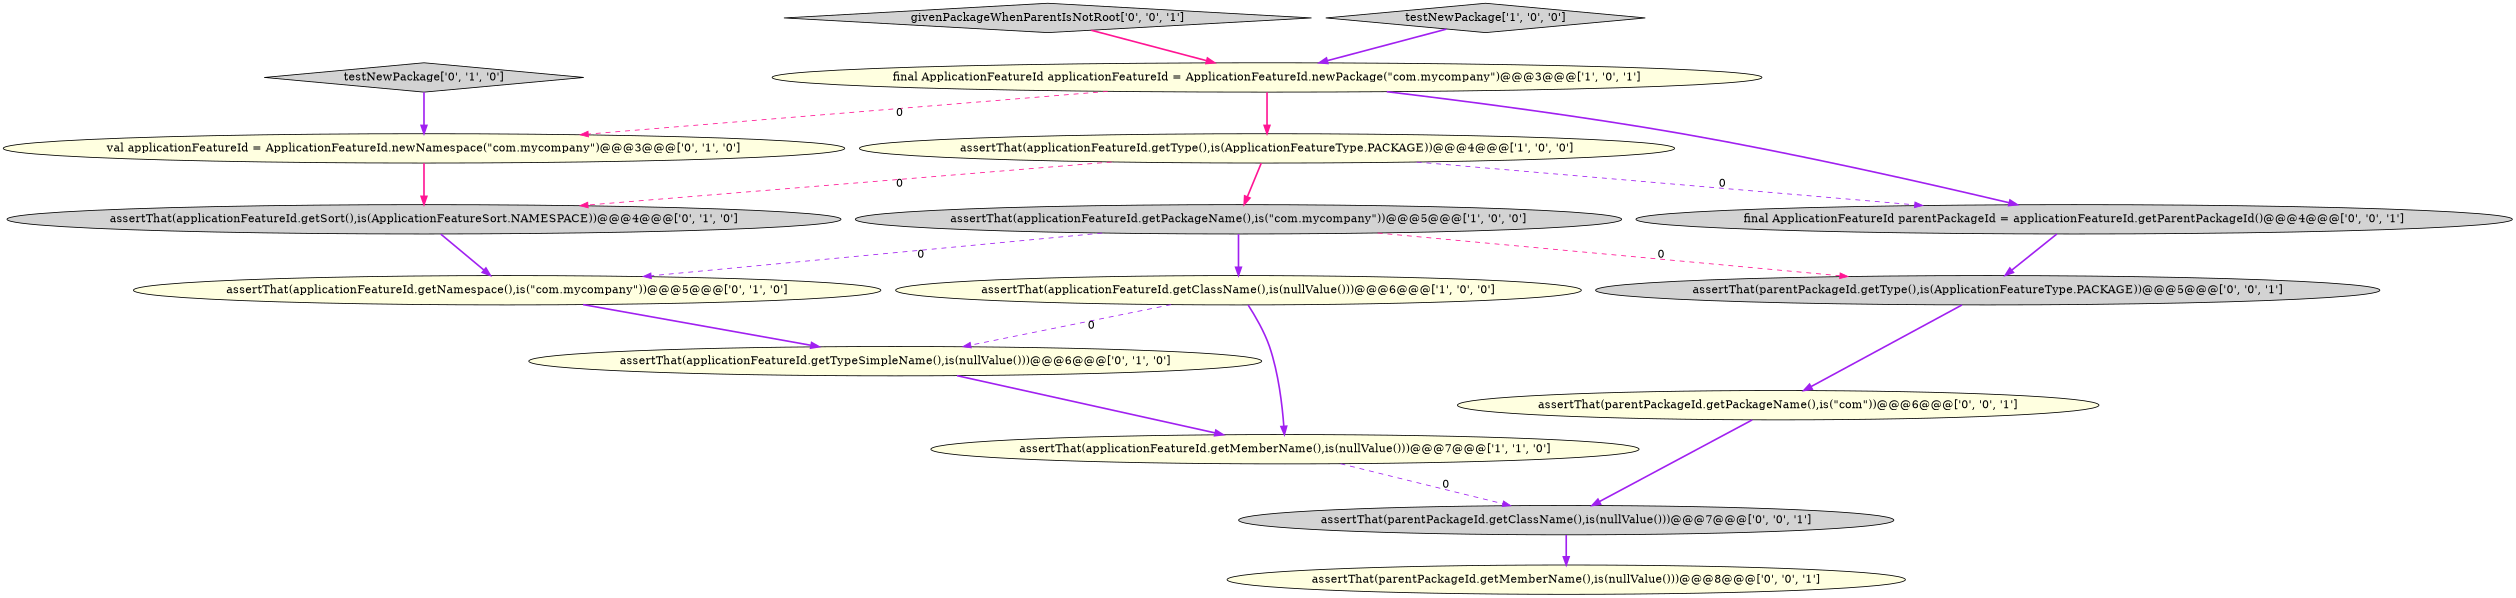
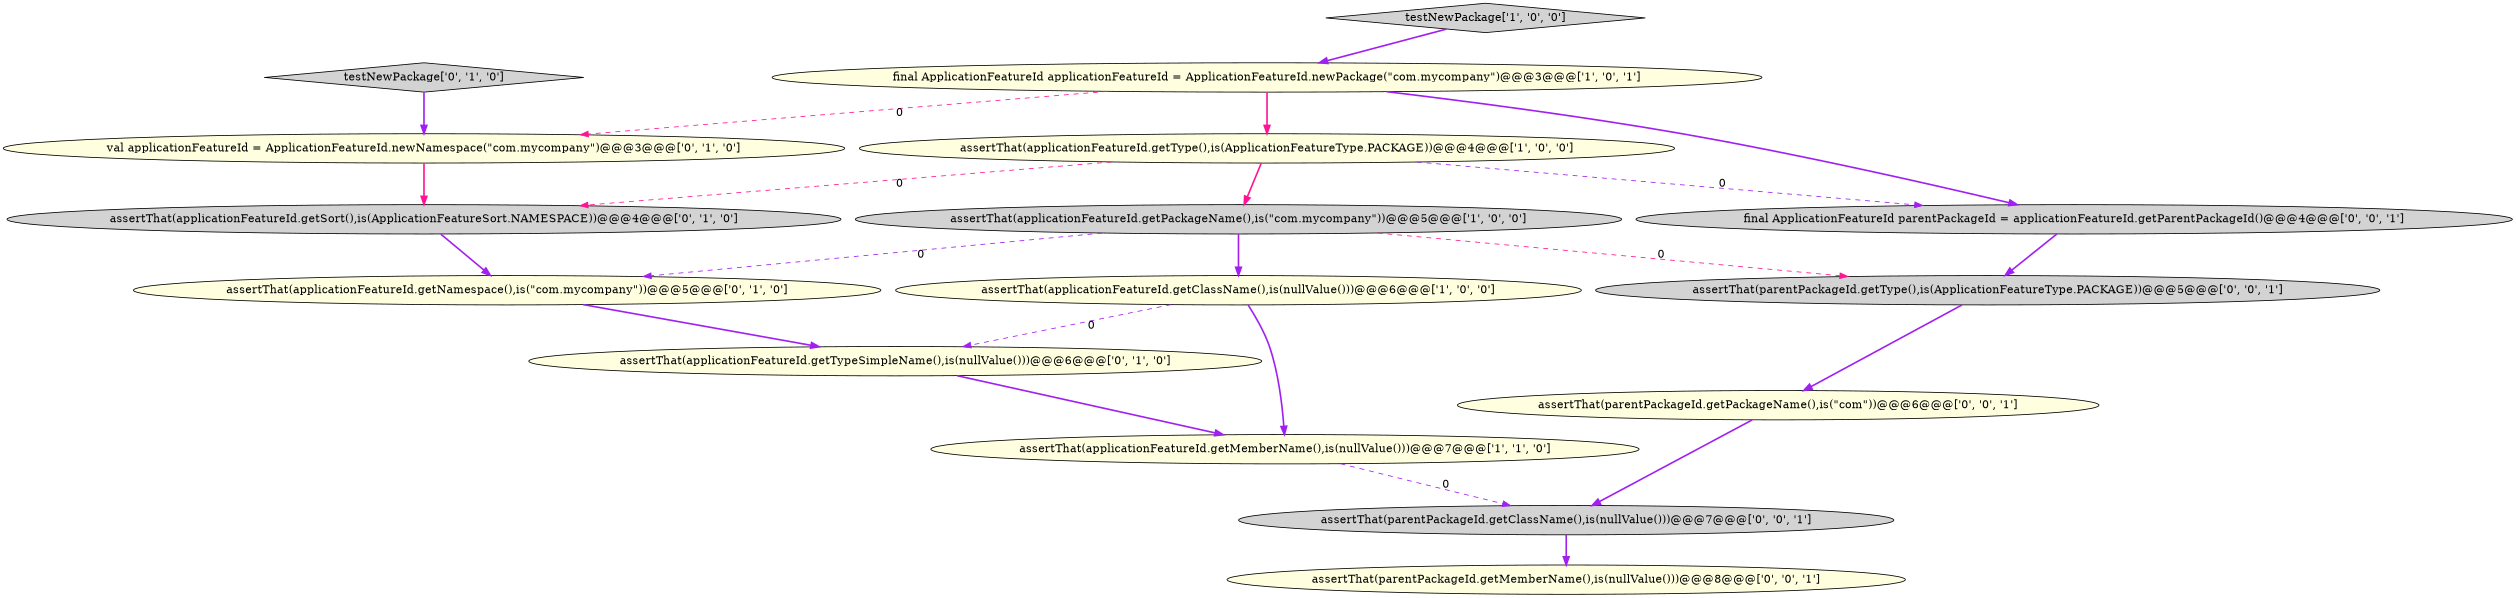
(1048, 18) -> none
